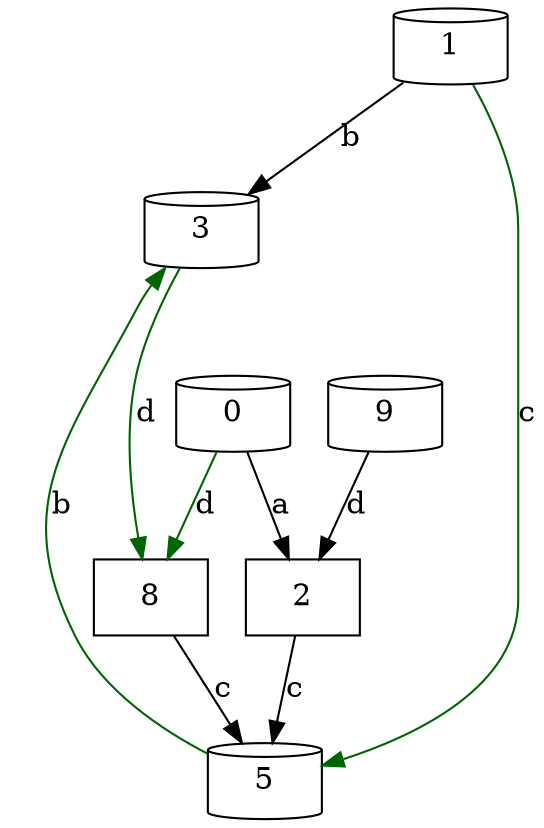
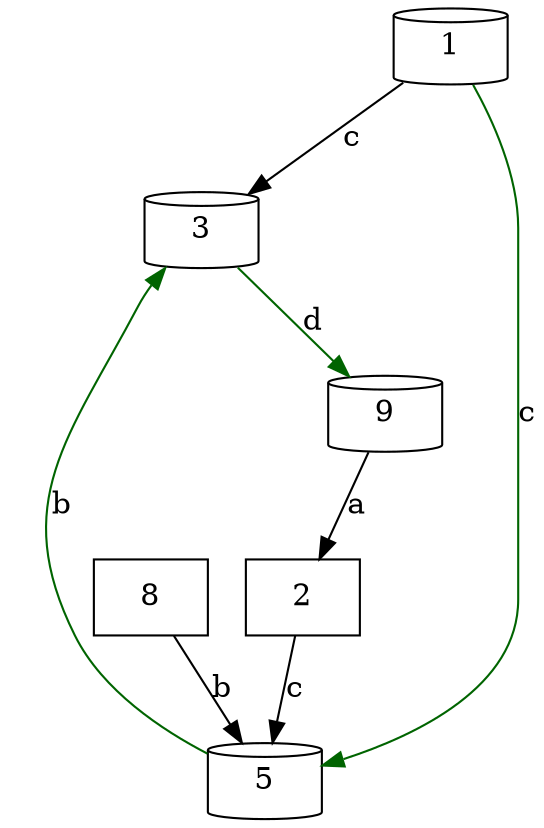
(351, 138) -> (351, 138)
(132, 399) -> (286, 315)
(233, 414) -> none
(357, 506) -> (357, 506)
(223, 689) -> (223, 689)
